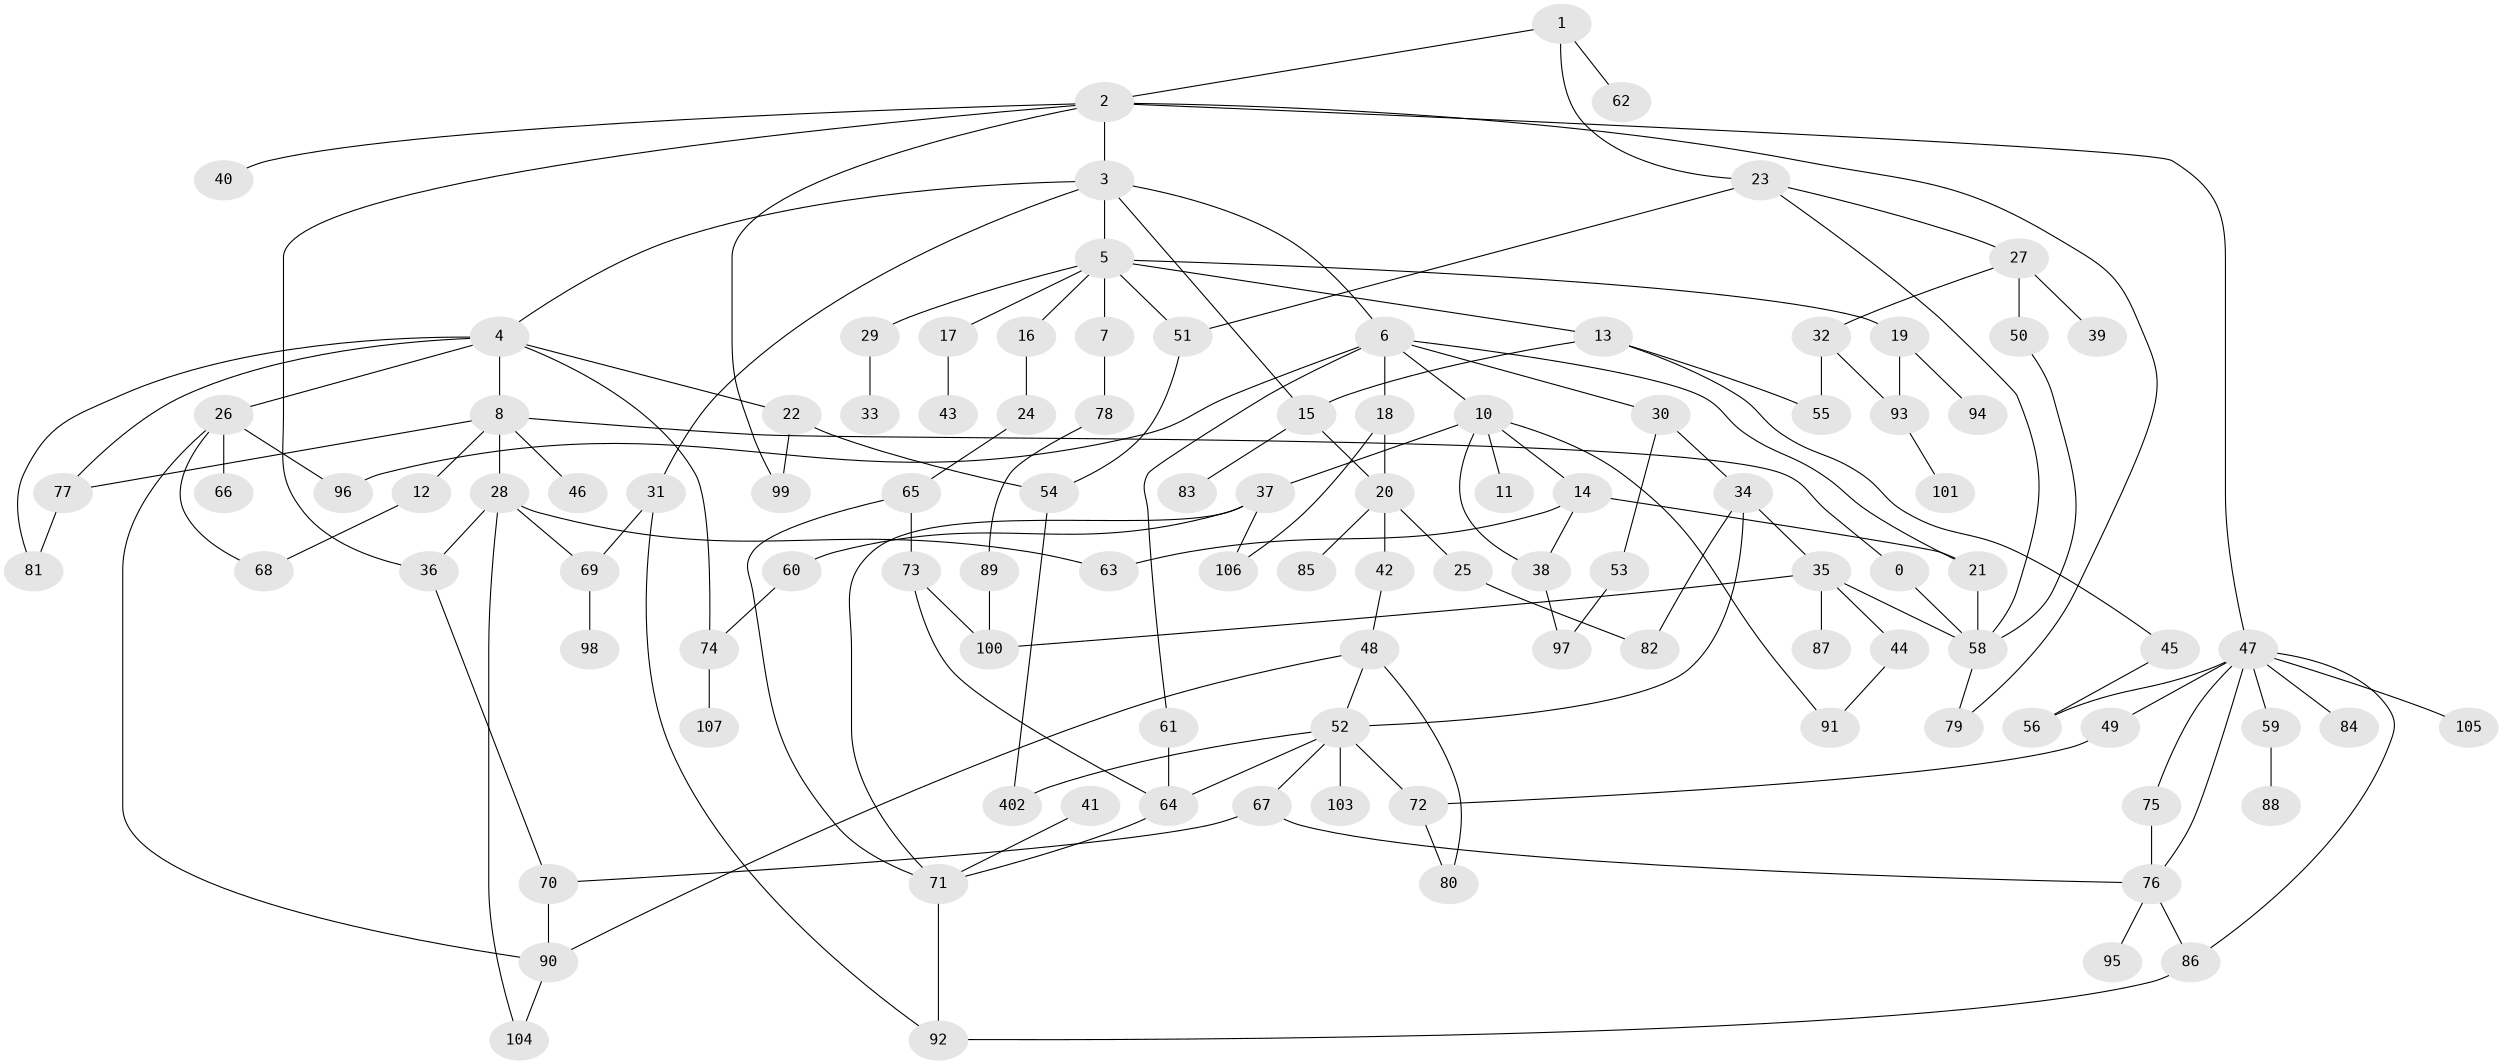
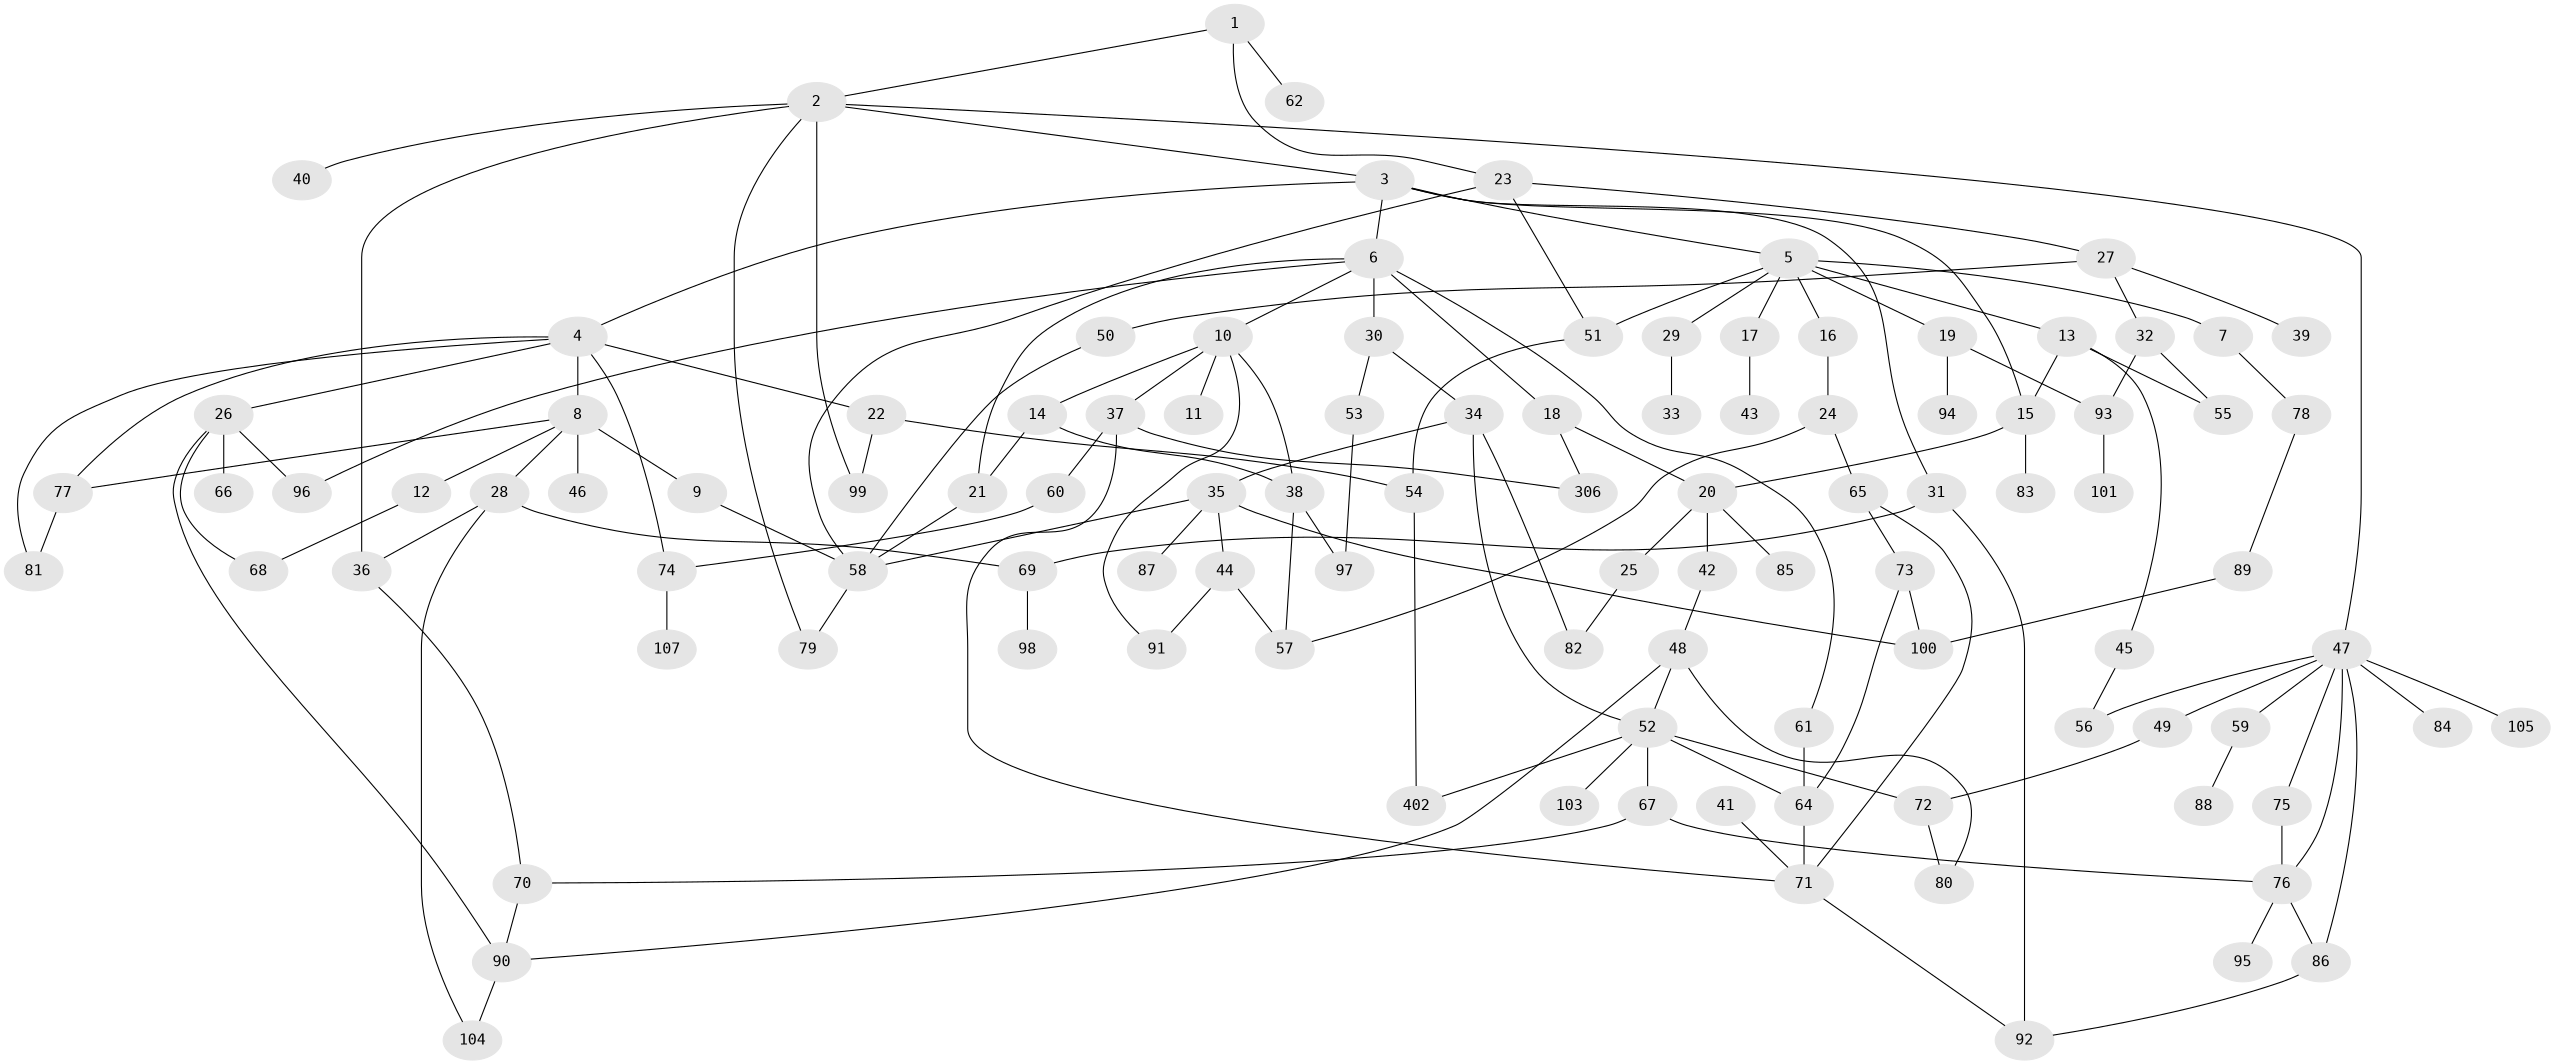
(1109, 571) -> none
(1228, 571) -> (1588, 493)
(1900, 571) -> (697, 493)
none -> (1285, 649)
